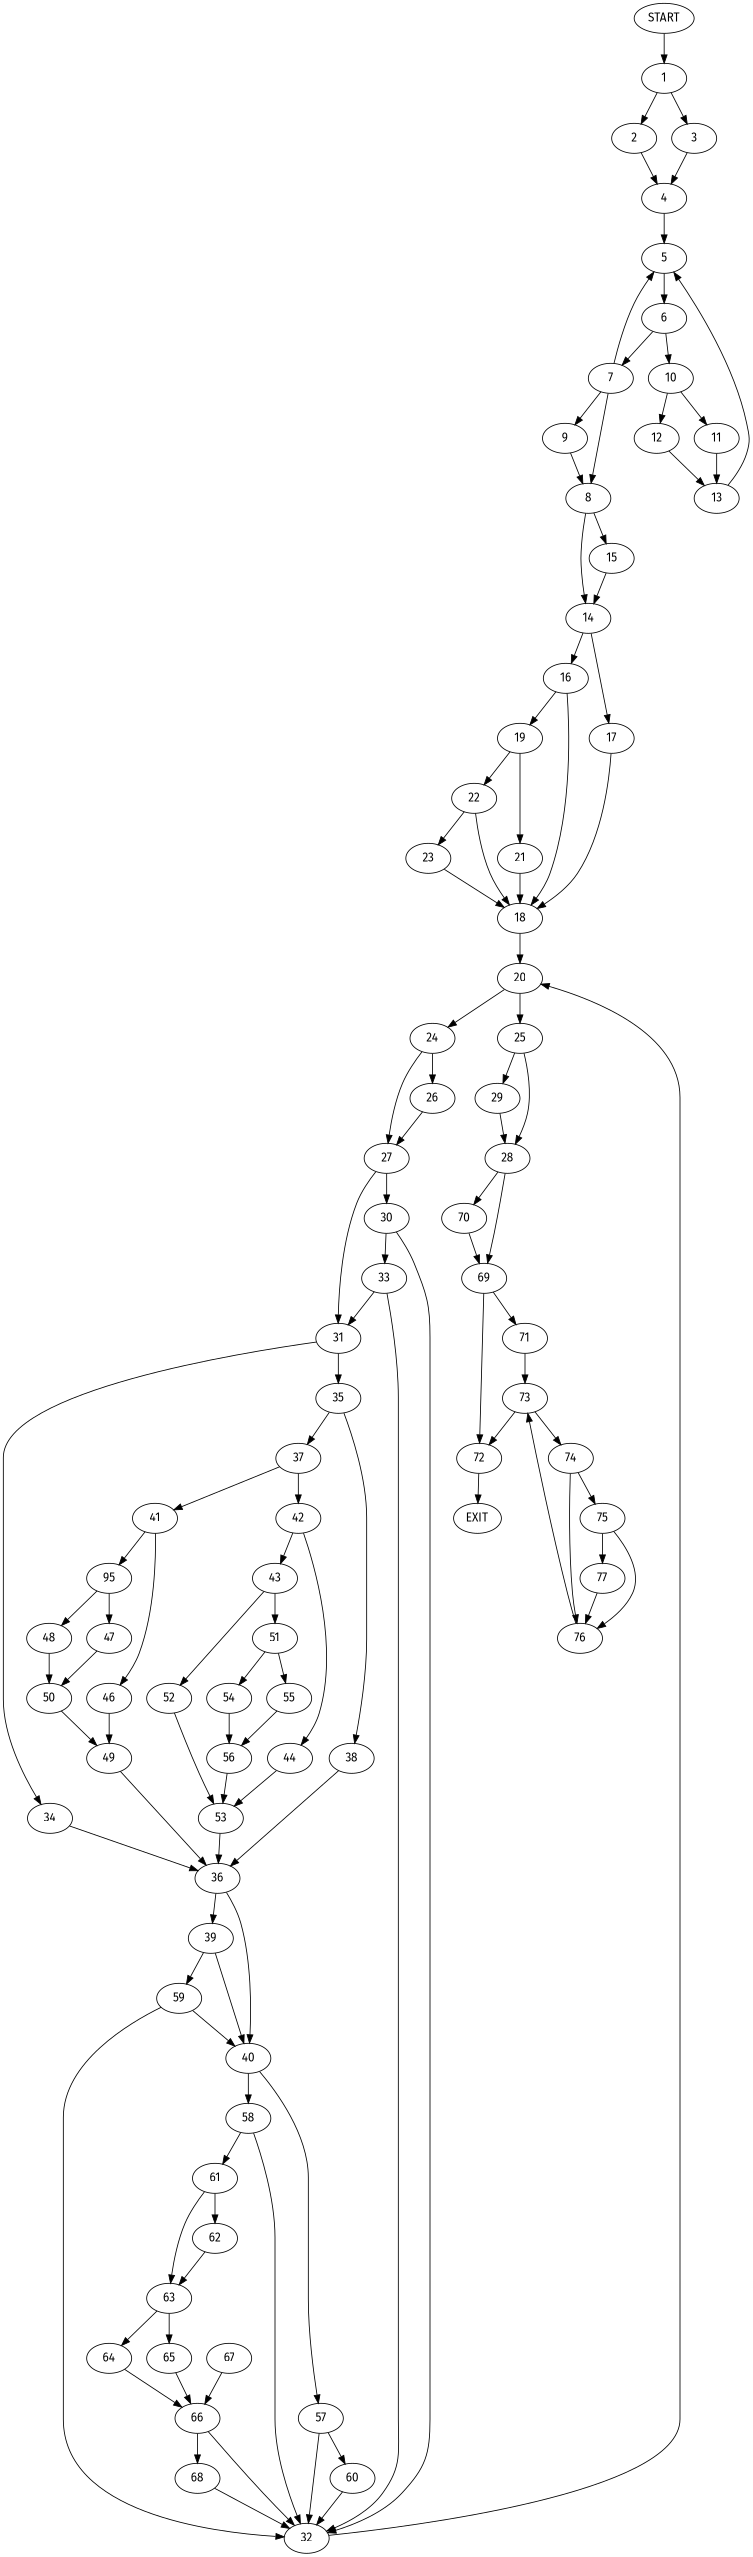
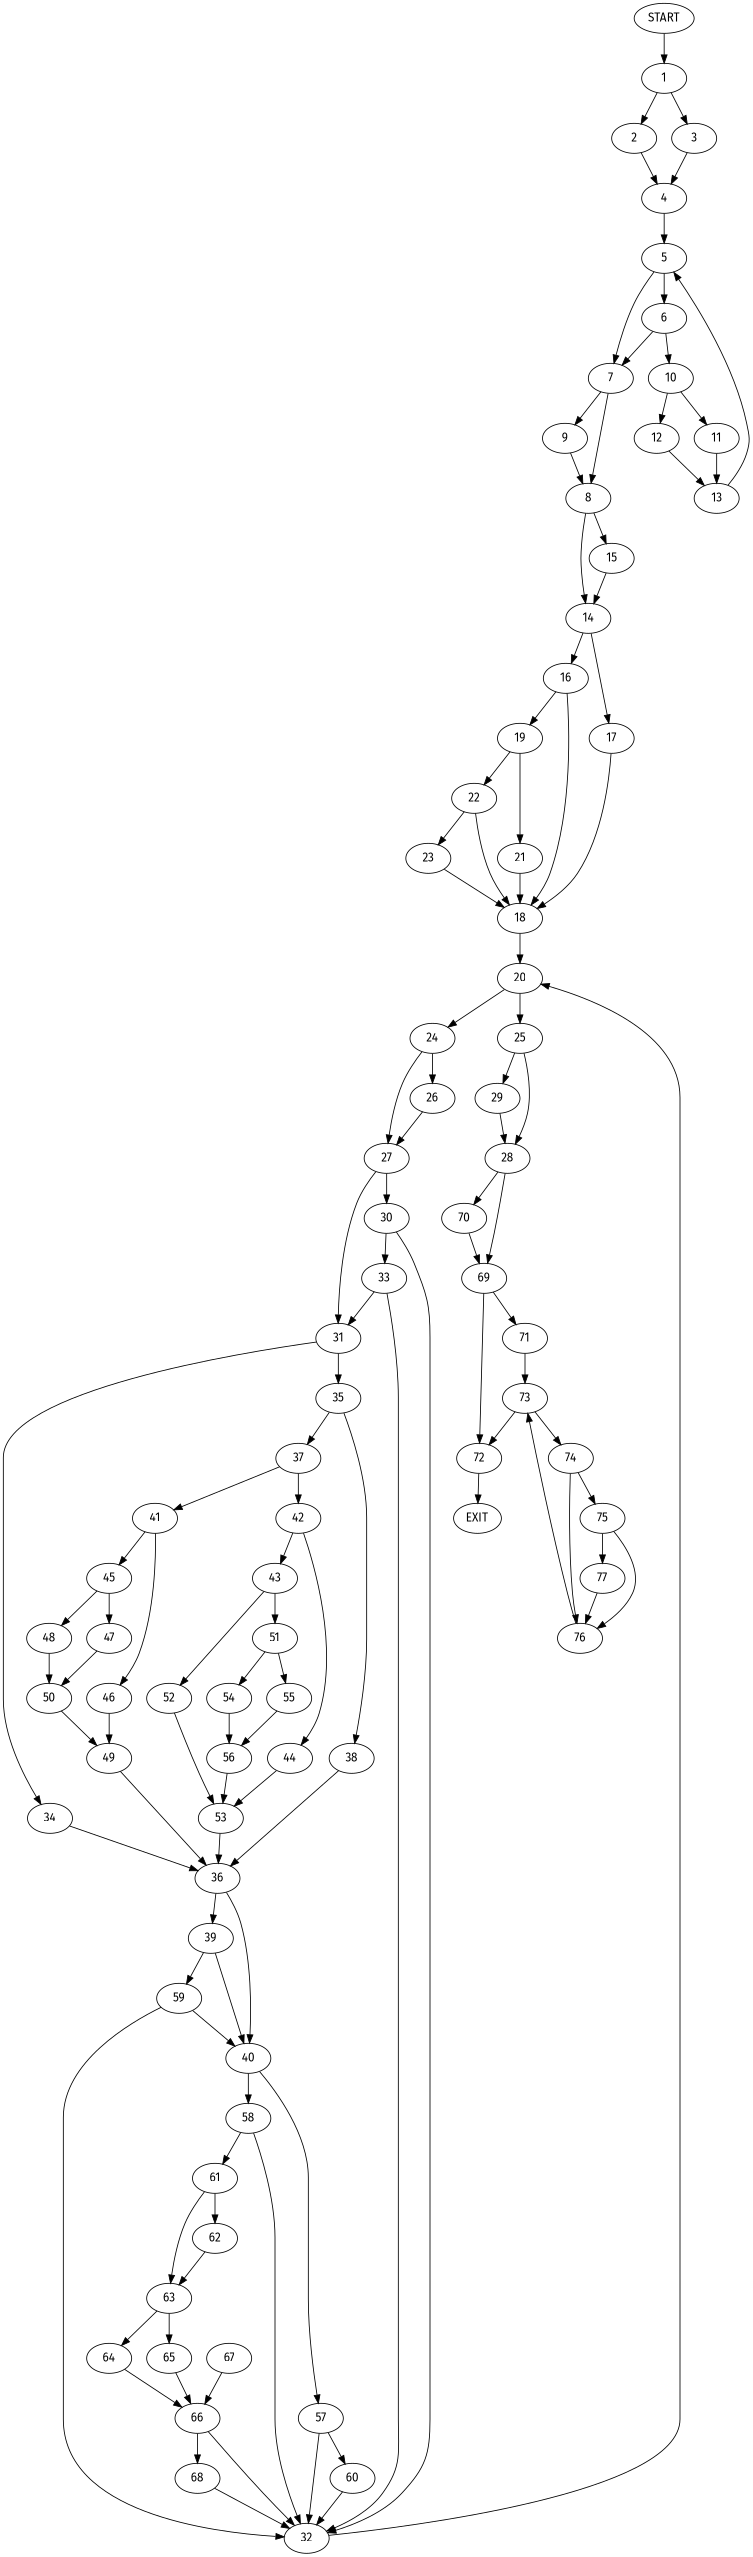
(627, 319) -> (630, 312)
(109, 1578) -> (109, 1578)
